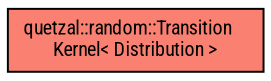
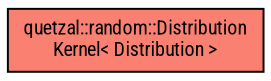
(136, 40) -> (136, 40)
